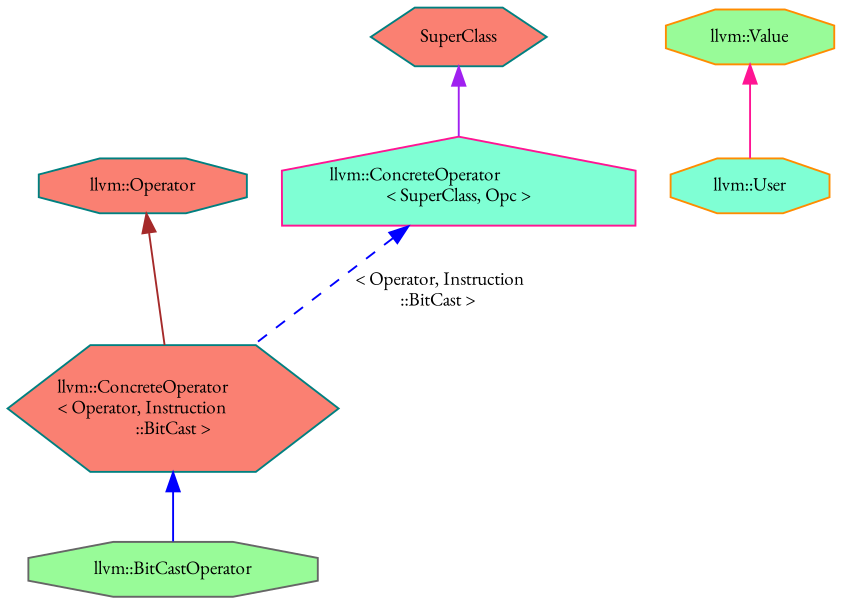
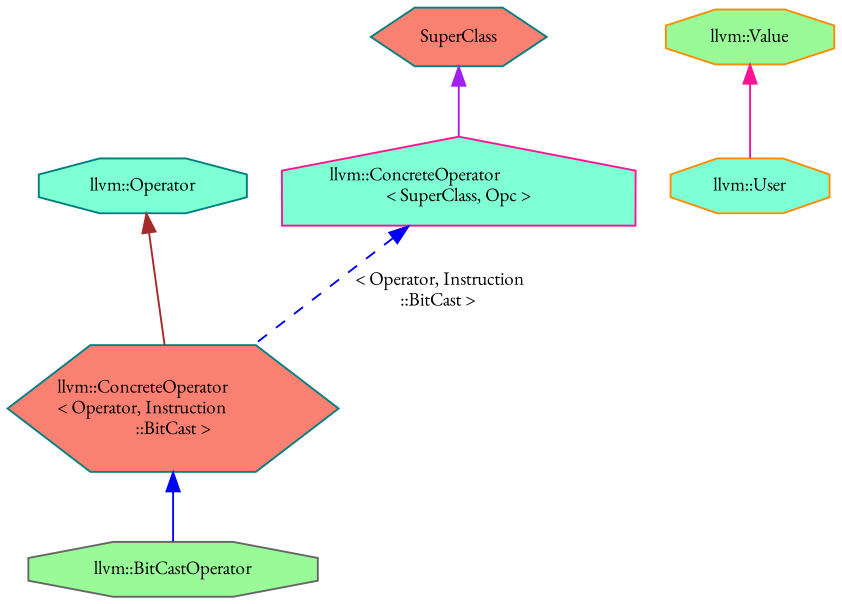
(143, 186) -> (143, 186)
